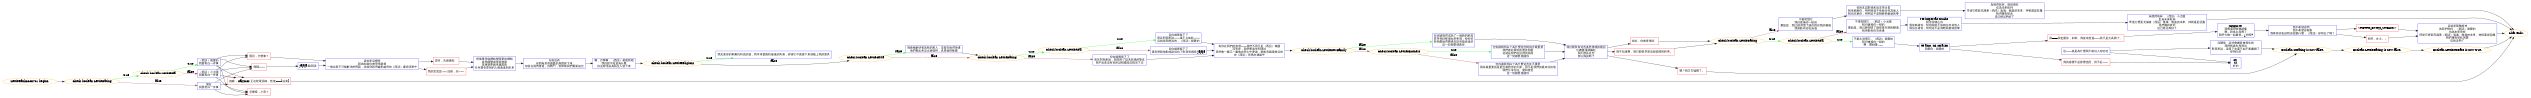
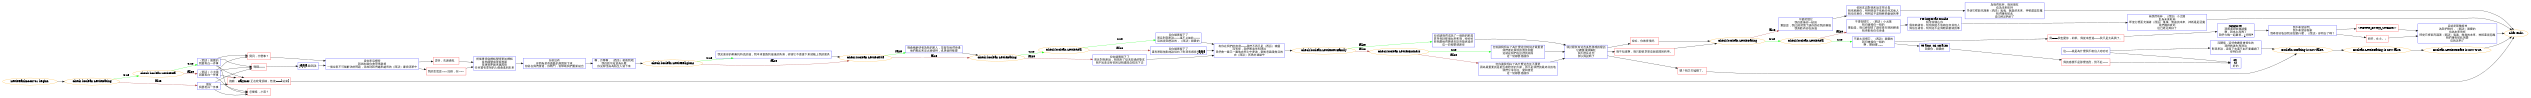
(1998, 44) -> (1970, 40)
none -> (835, 57)
(774, 65) -> (774, 65)
